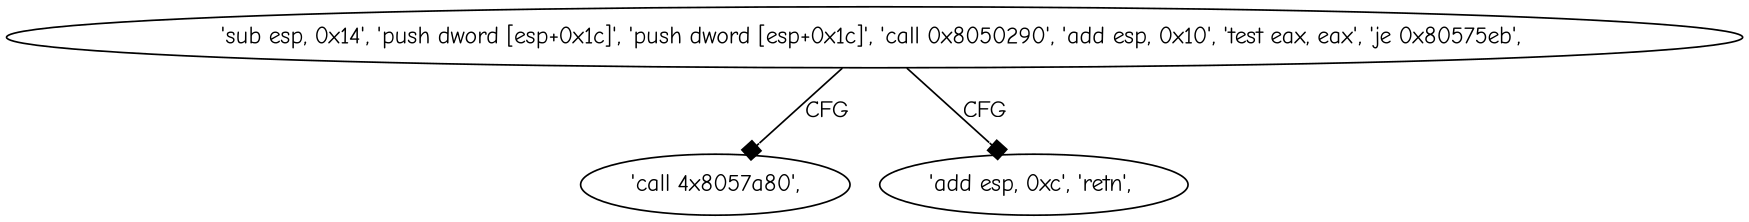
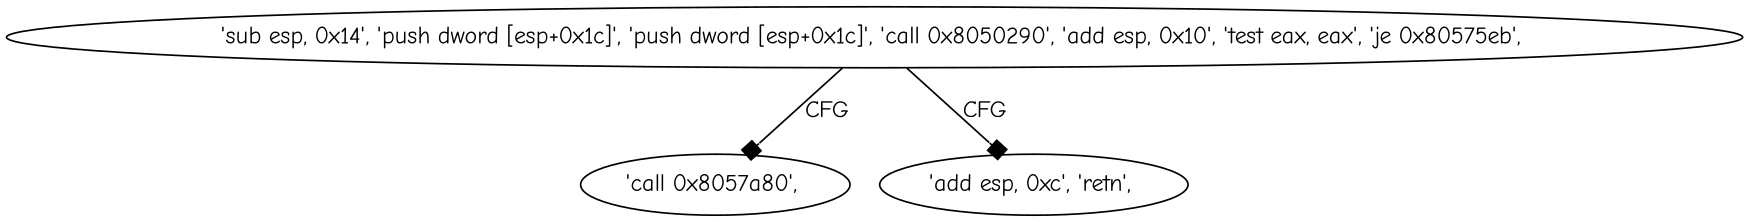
(715, 185) -> (715, 185)
